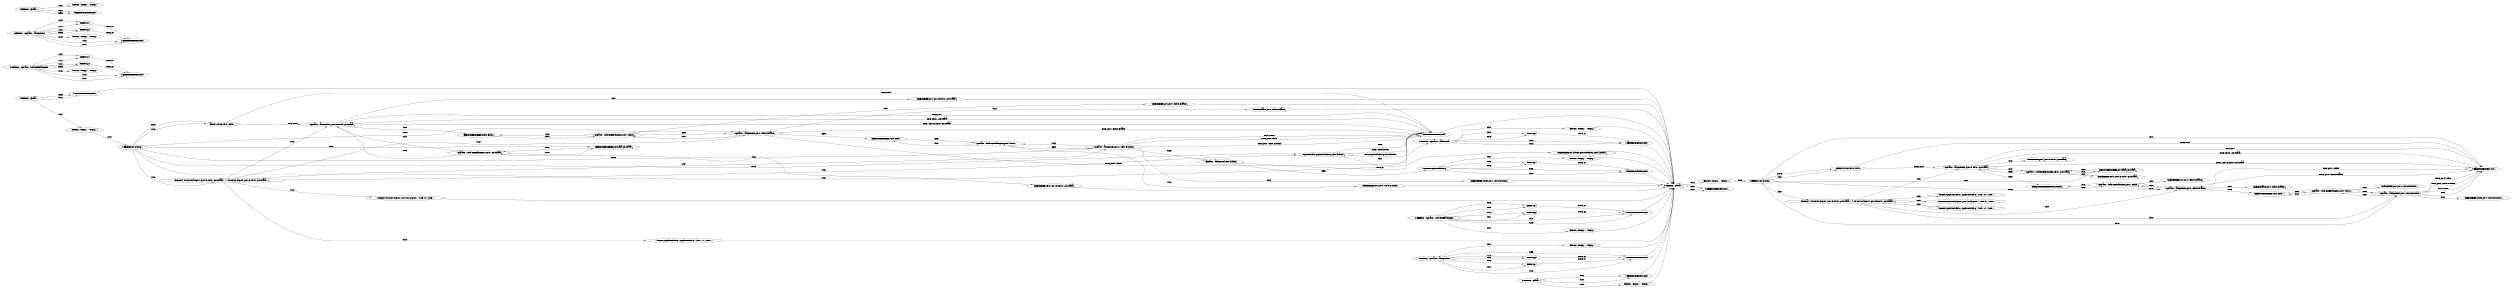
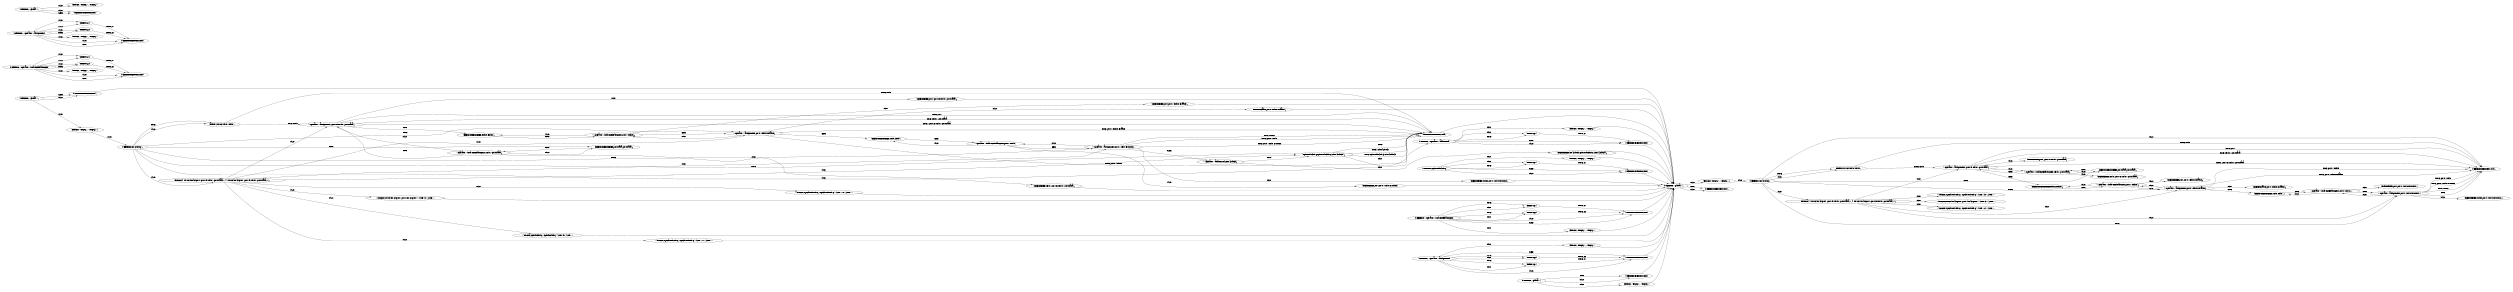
(1380, 167) -> (1380, 167)
(1328, 174) -> (1275, 160)
none -> (824, 193)
none -> (548, 235)
